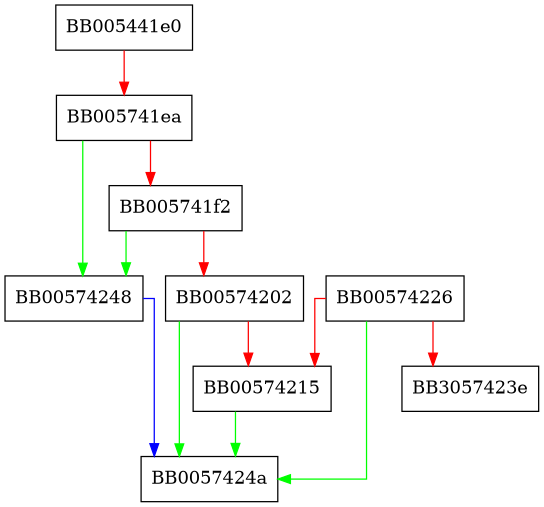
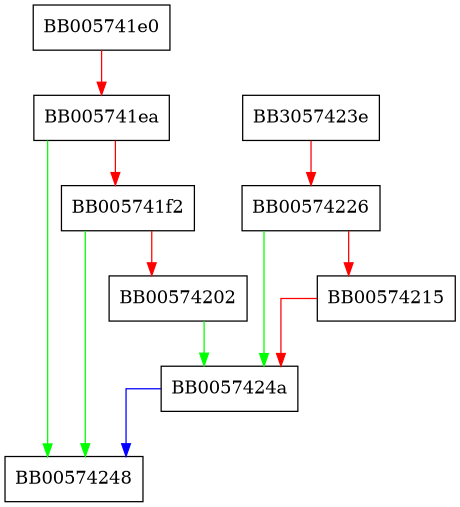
(124, 28) -> (102, 28)
(248, 337) -> none
(433, 337) -> (311, 157)
(154, 366) -> (126, 399)
(235, 428) -> (281, 308)
